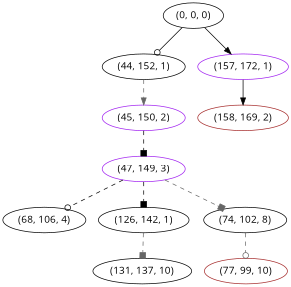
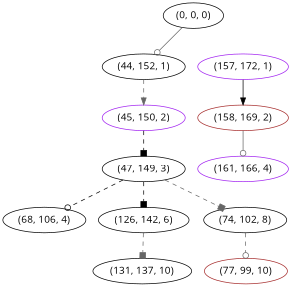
(215, 38) -> none
(171, 39) -> (171, 39)
(144, 169) -> (144, 169)
none -> (243, 169)
(144, 220) -> (144, 220)
